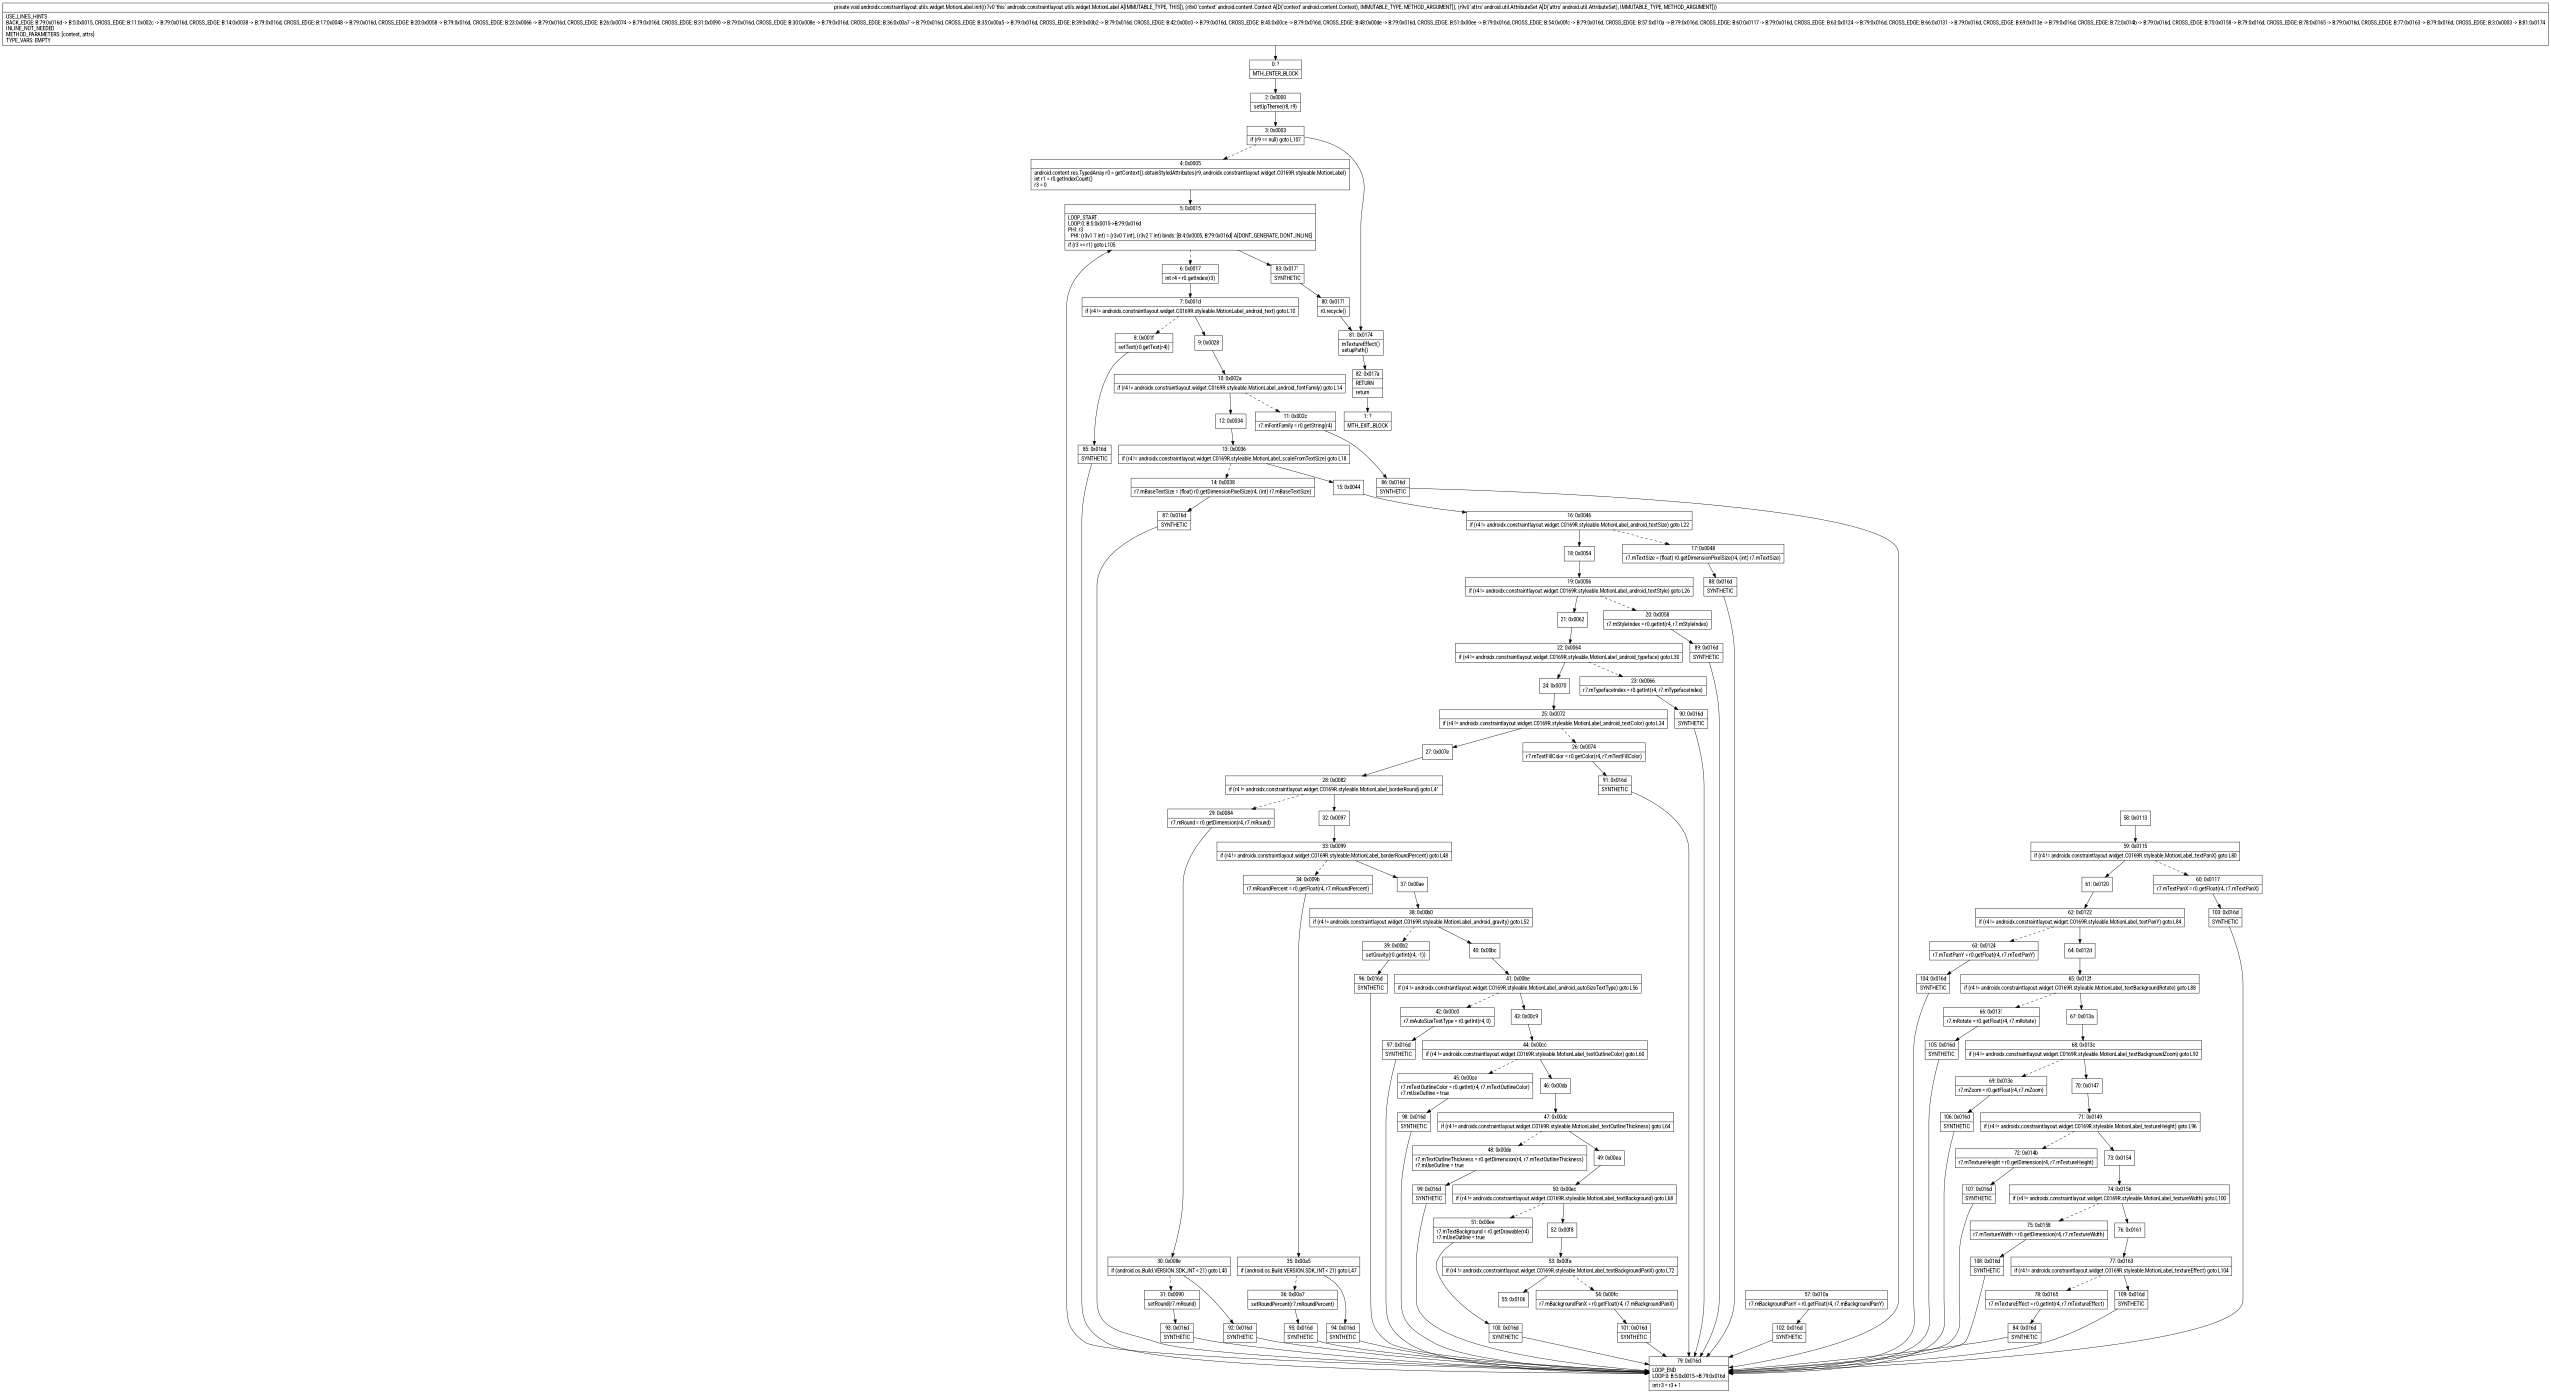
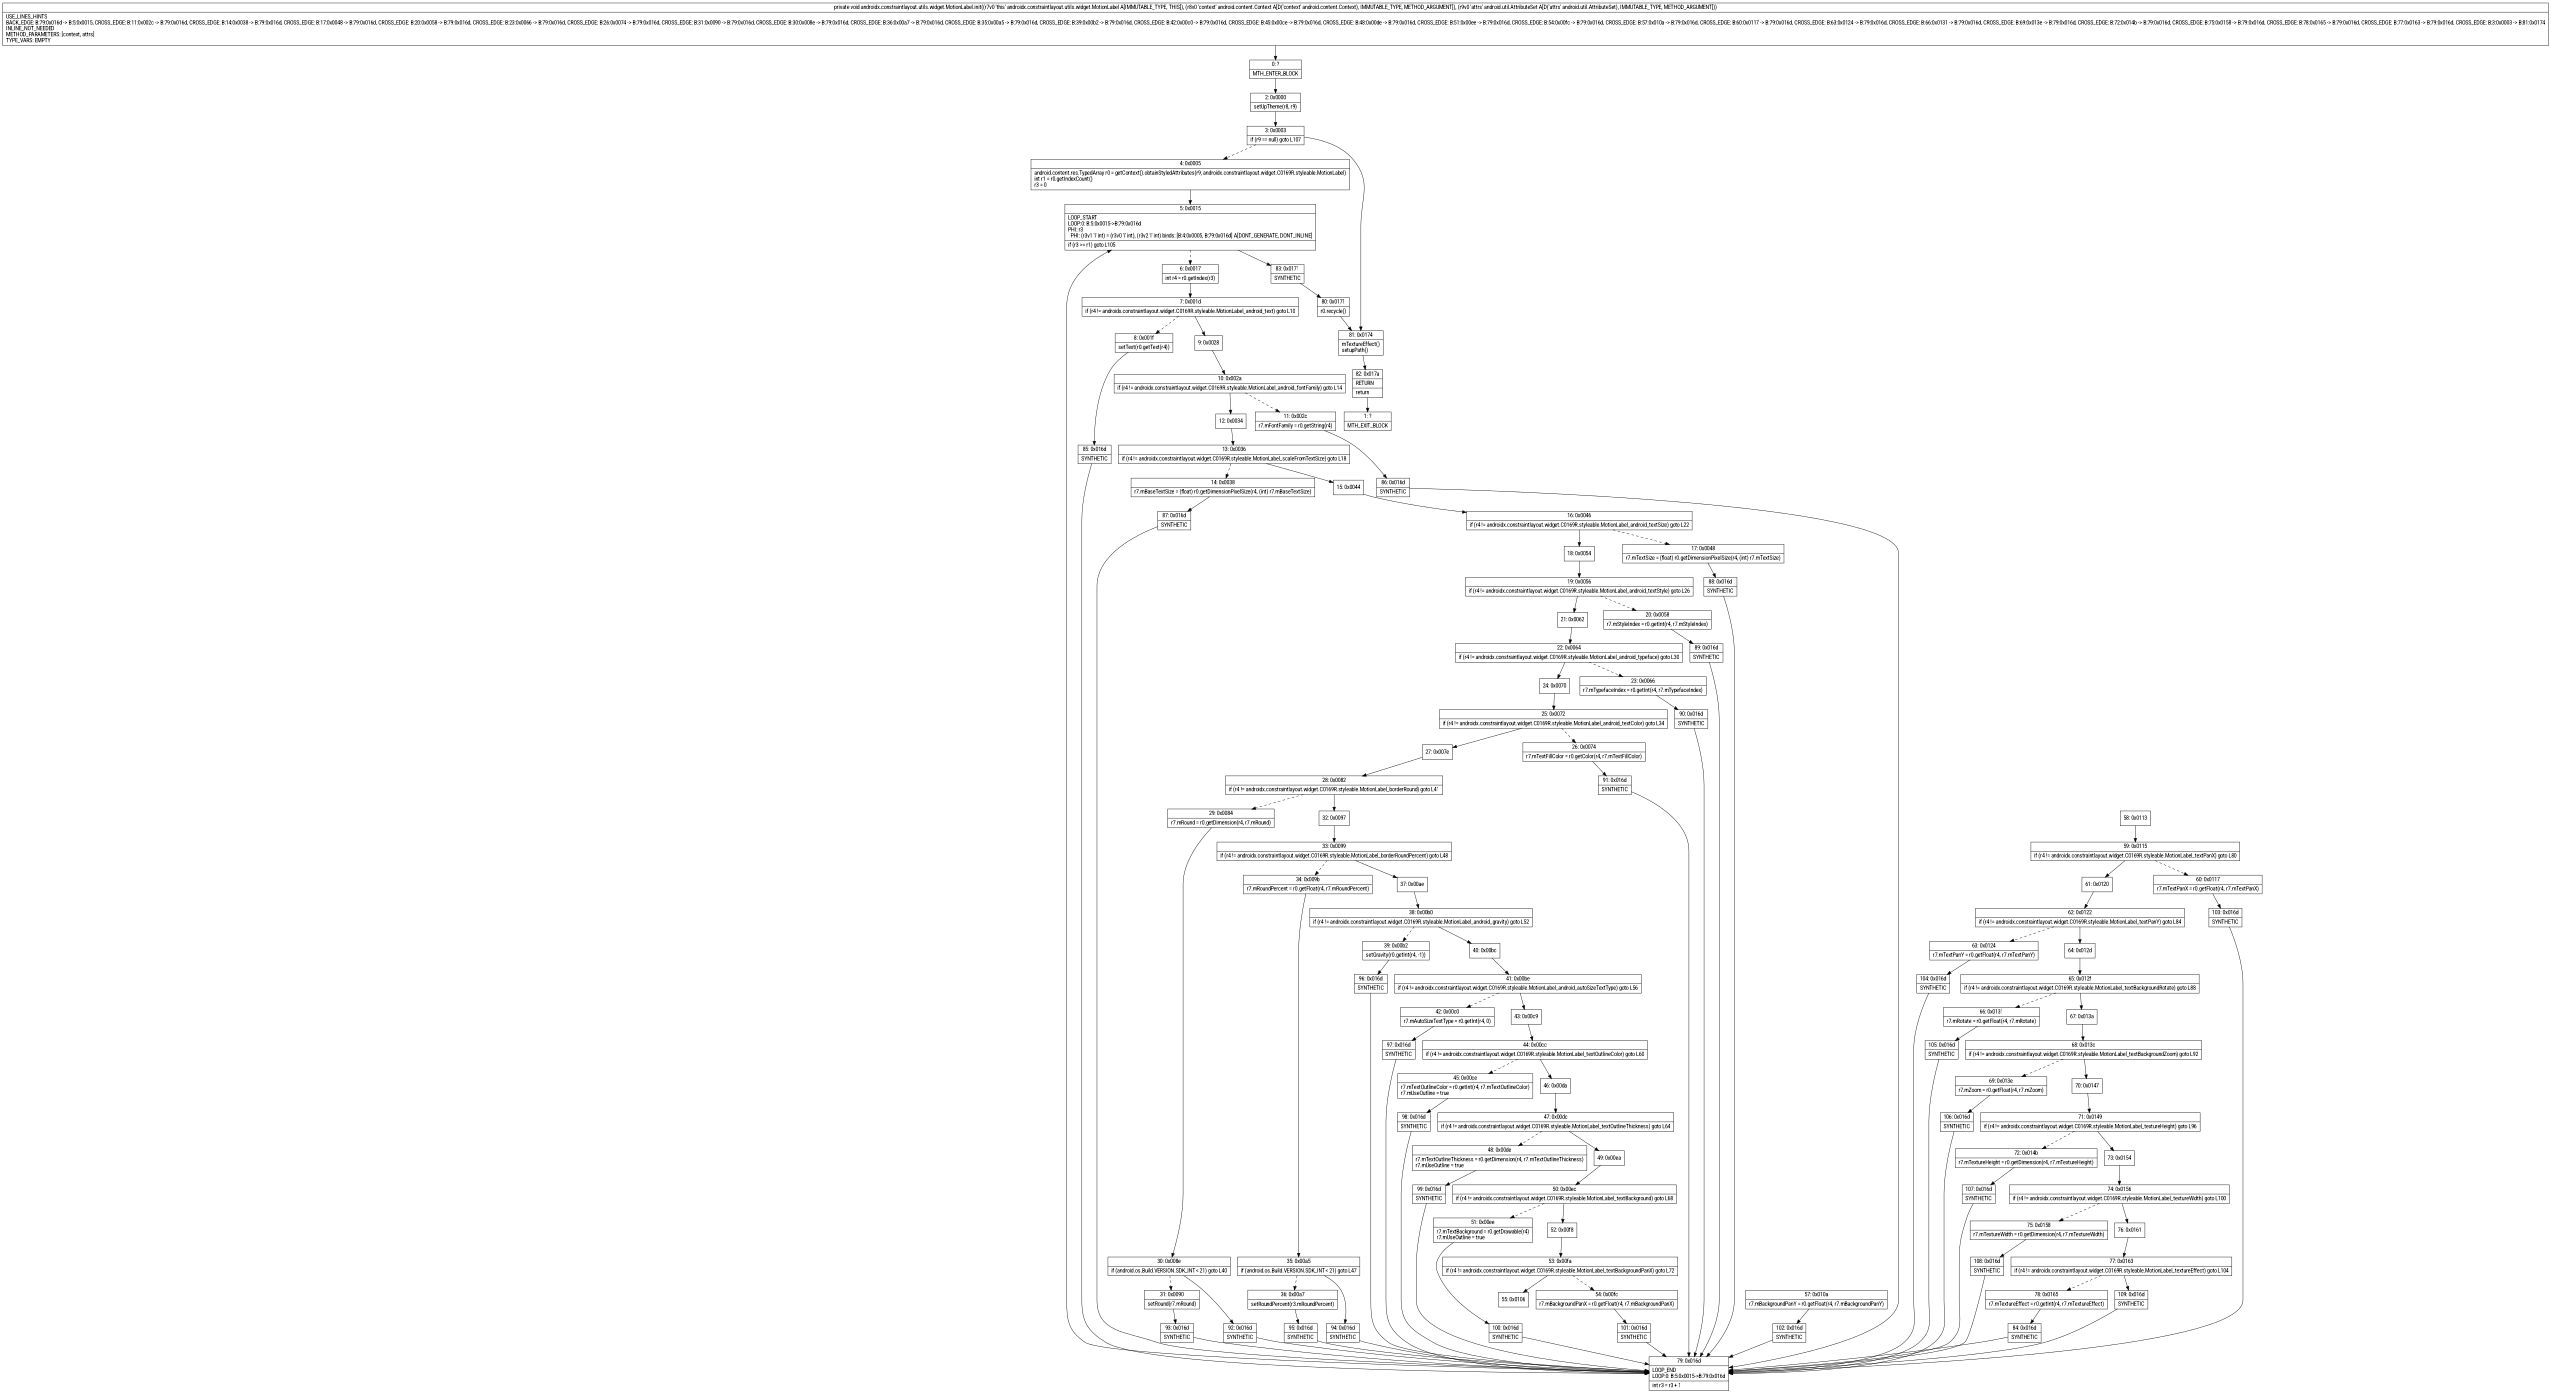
(1293, 1304) -> (1293, 1304)
